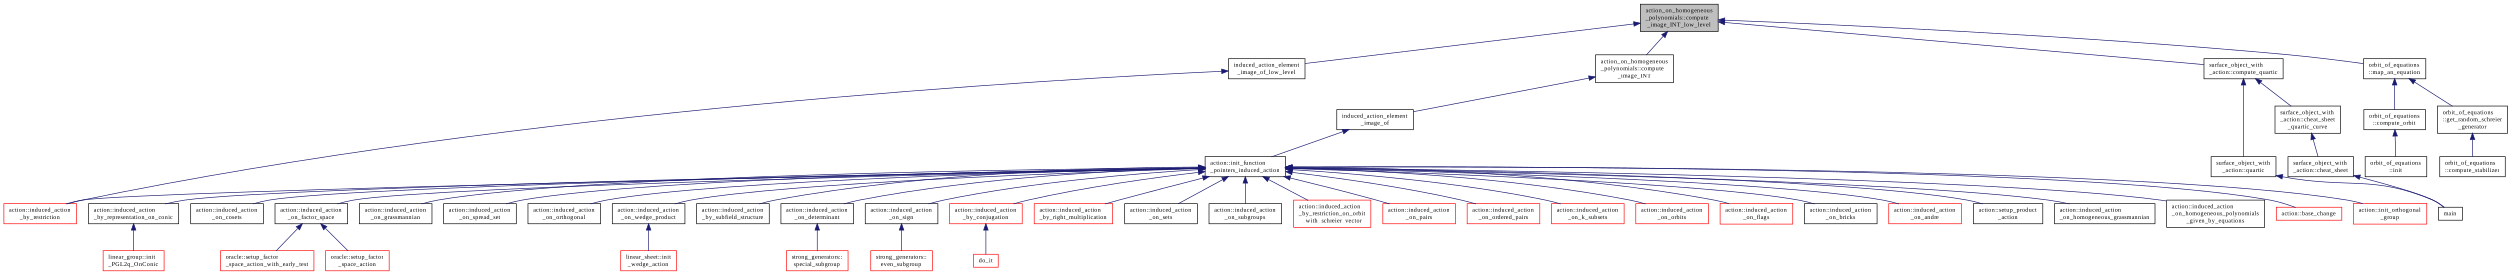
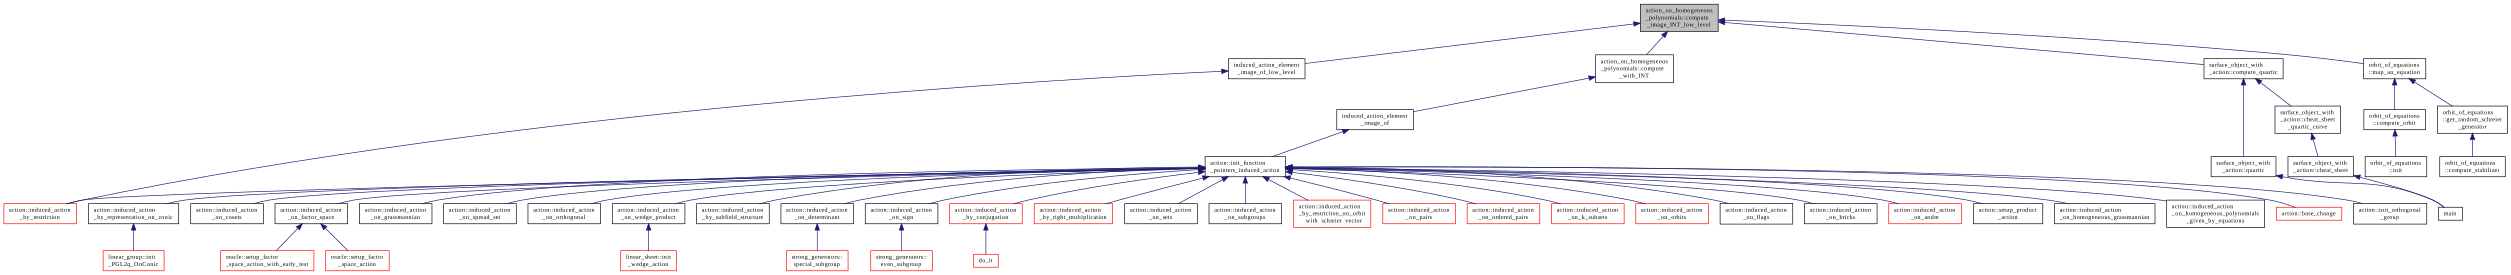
(1634, 69) -> (1634, 69)
(1756, 214) -> (1756, 214)
(2390, 214) -> (2390, 214)
